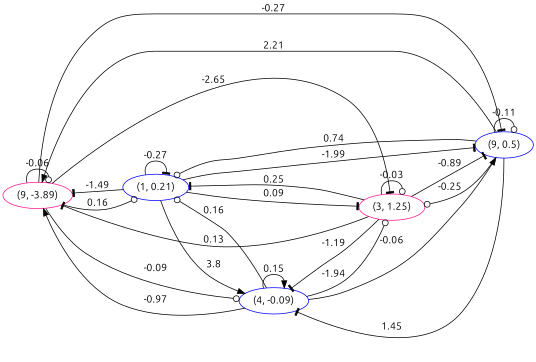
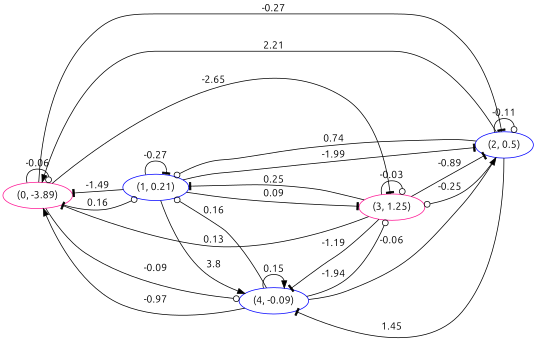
(504, 145) -> (504, 145)
(38, 195) -> (38, 195)
